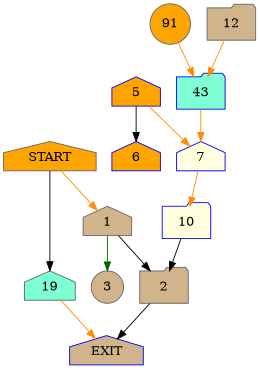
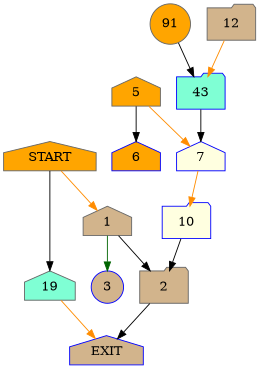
(184, 56) -> (184, 56)
(136, 93) -> (136, 93)
(201, 121) -> (201, 121)
(107, 287) -> (107, 287)
